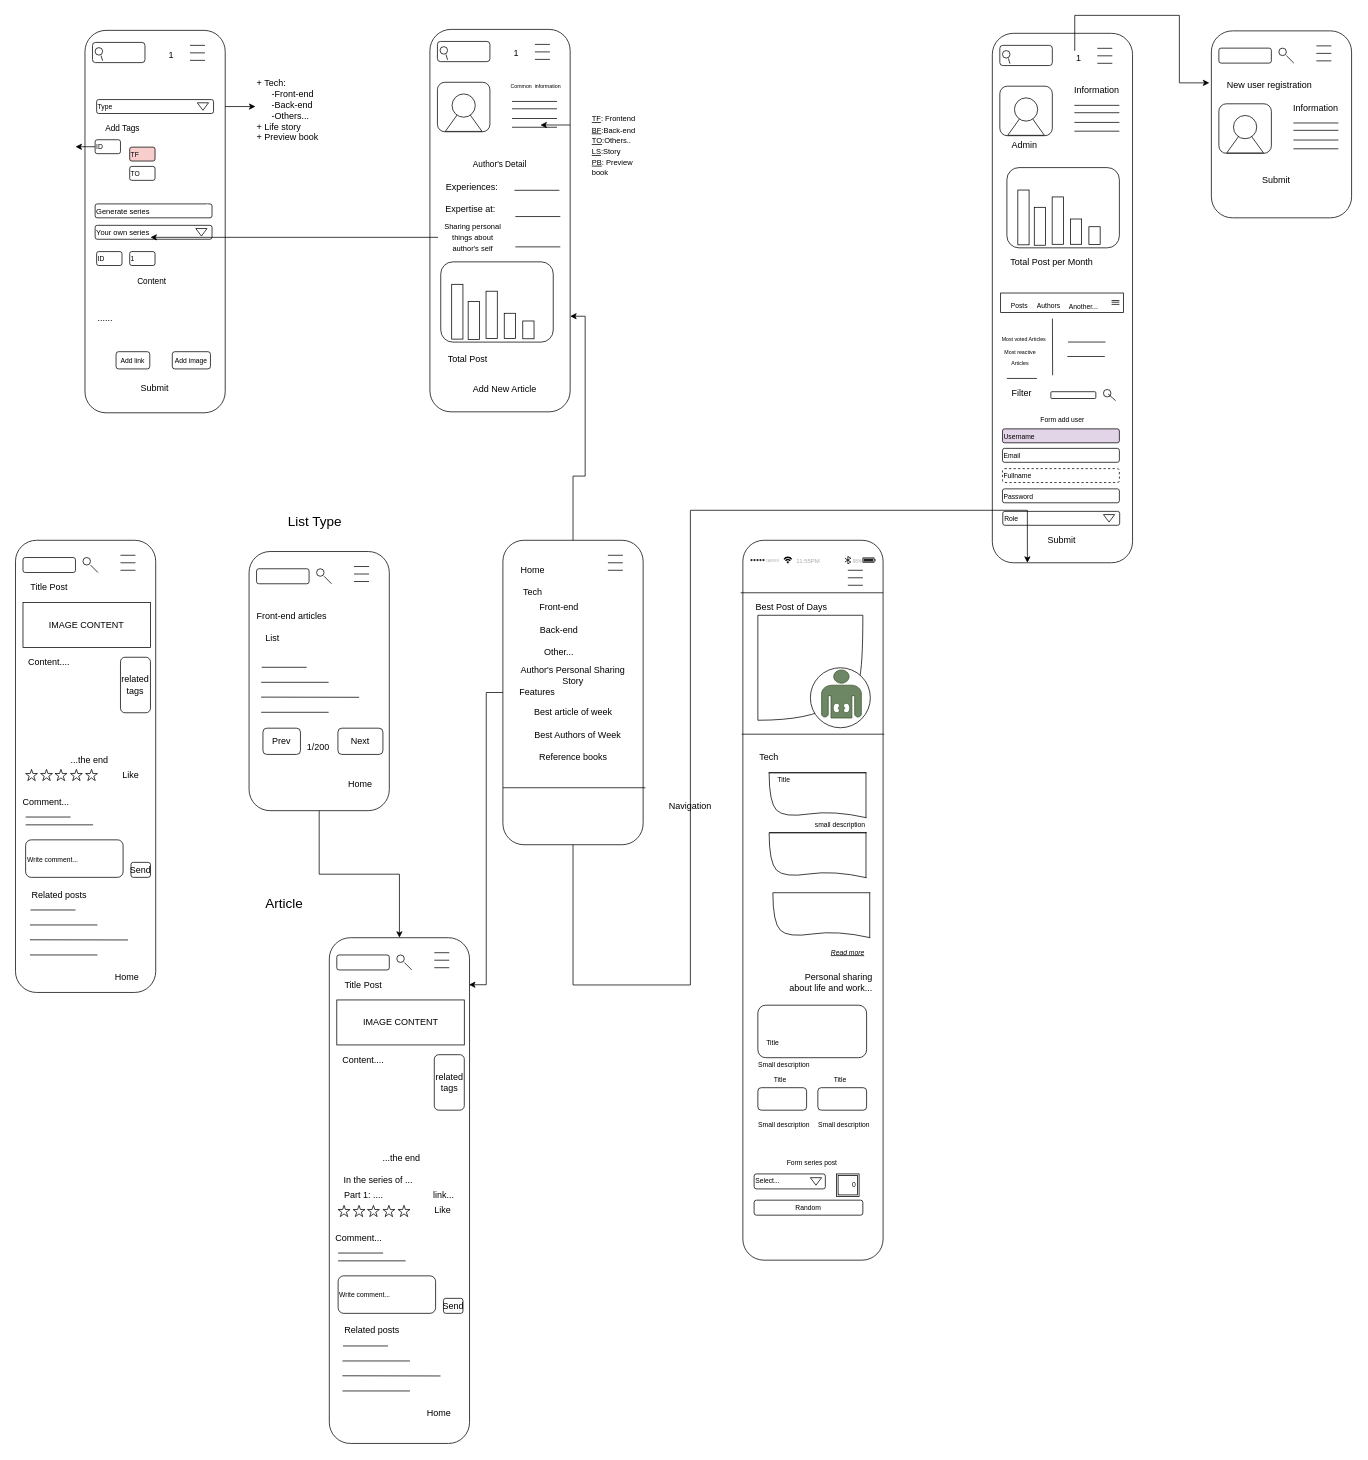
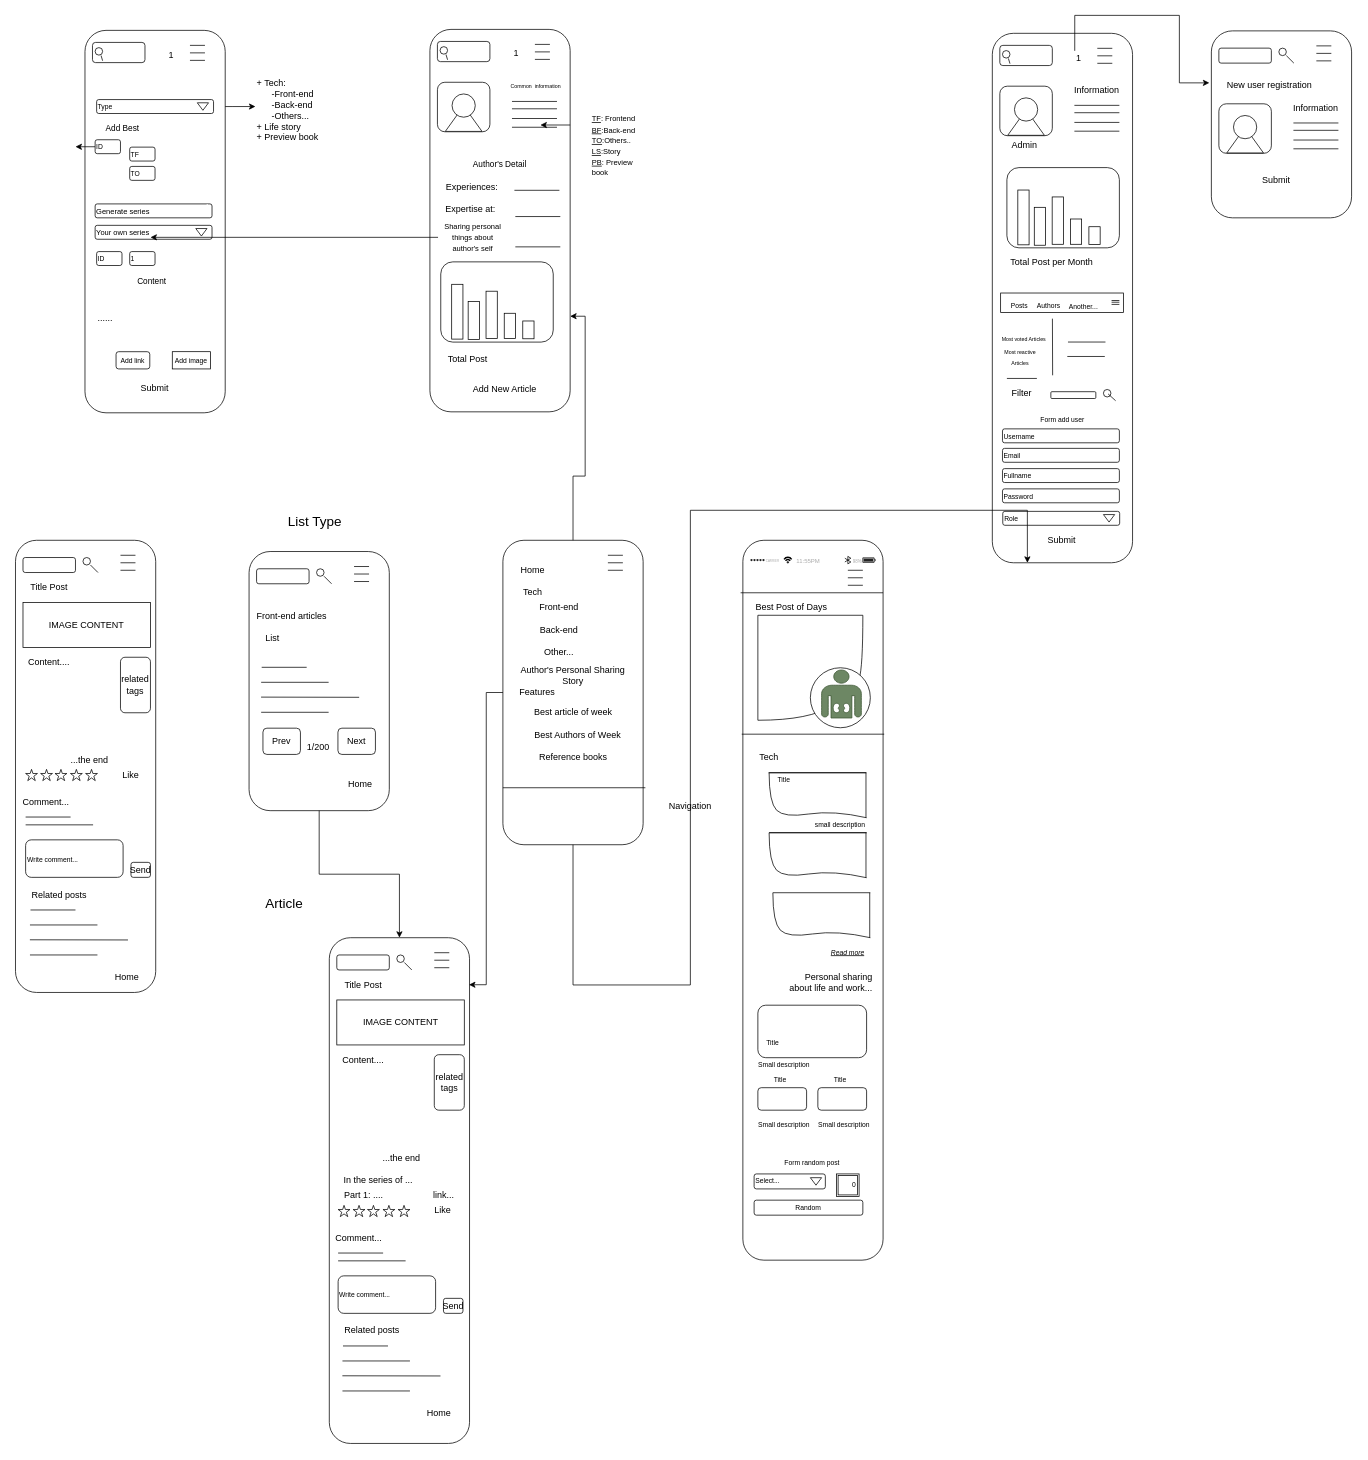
(123, 129) -> (123, 129)
(142, 154) -> (142, 154)
(191, 360) -> (191, 360)
(1061, 436) -> (1061, 436)
(1061, 476) -> (1061, 476)
(360, 741) -> (357, 741)
(812, 1163) -> (812, 1163)
